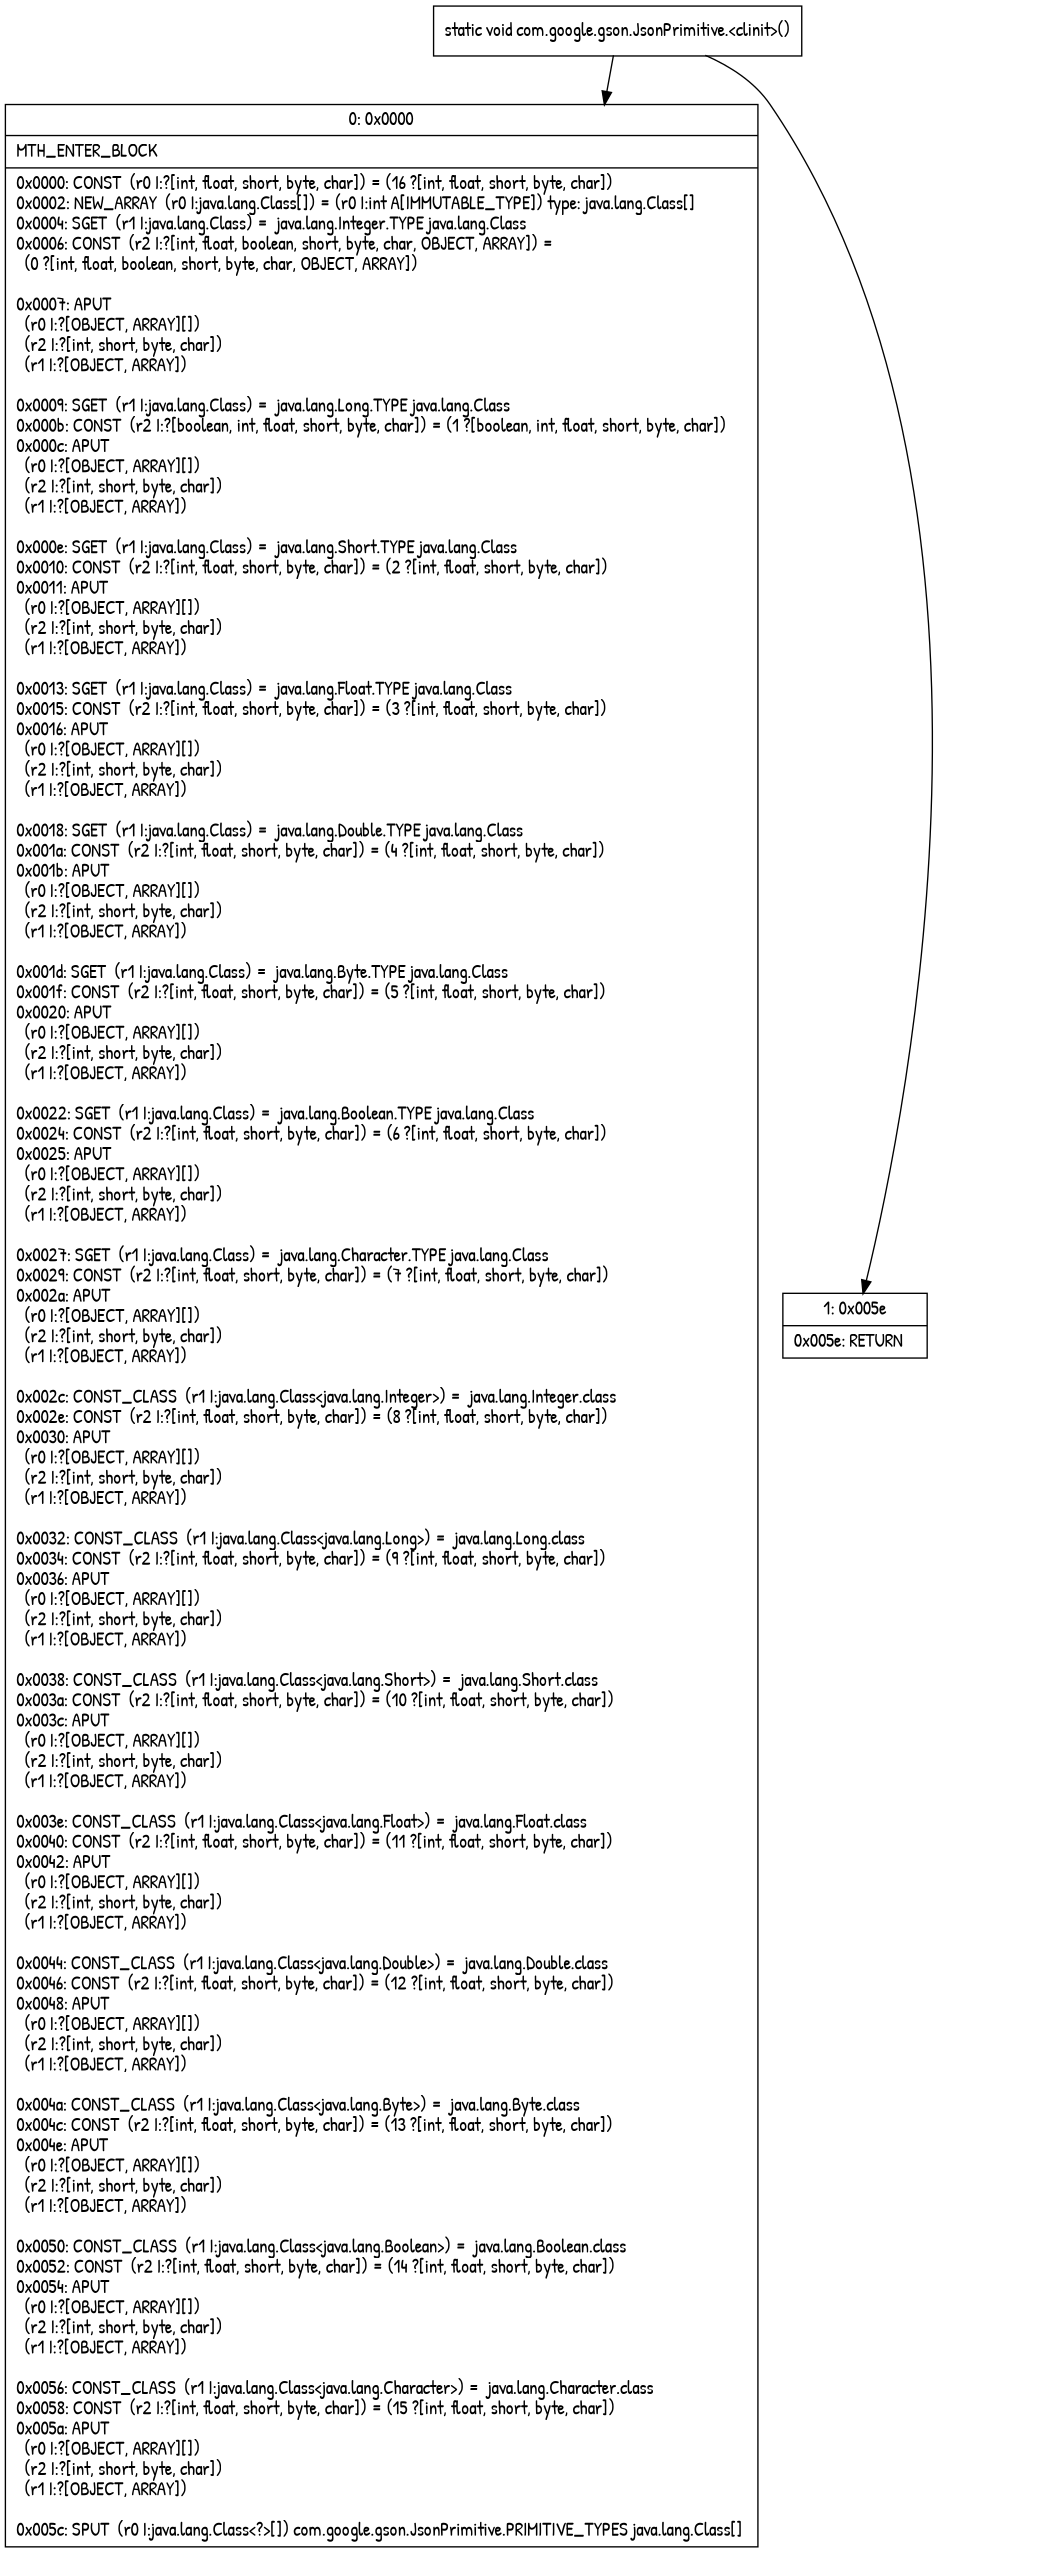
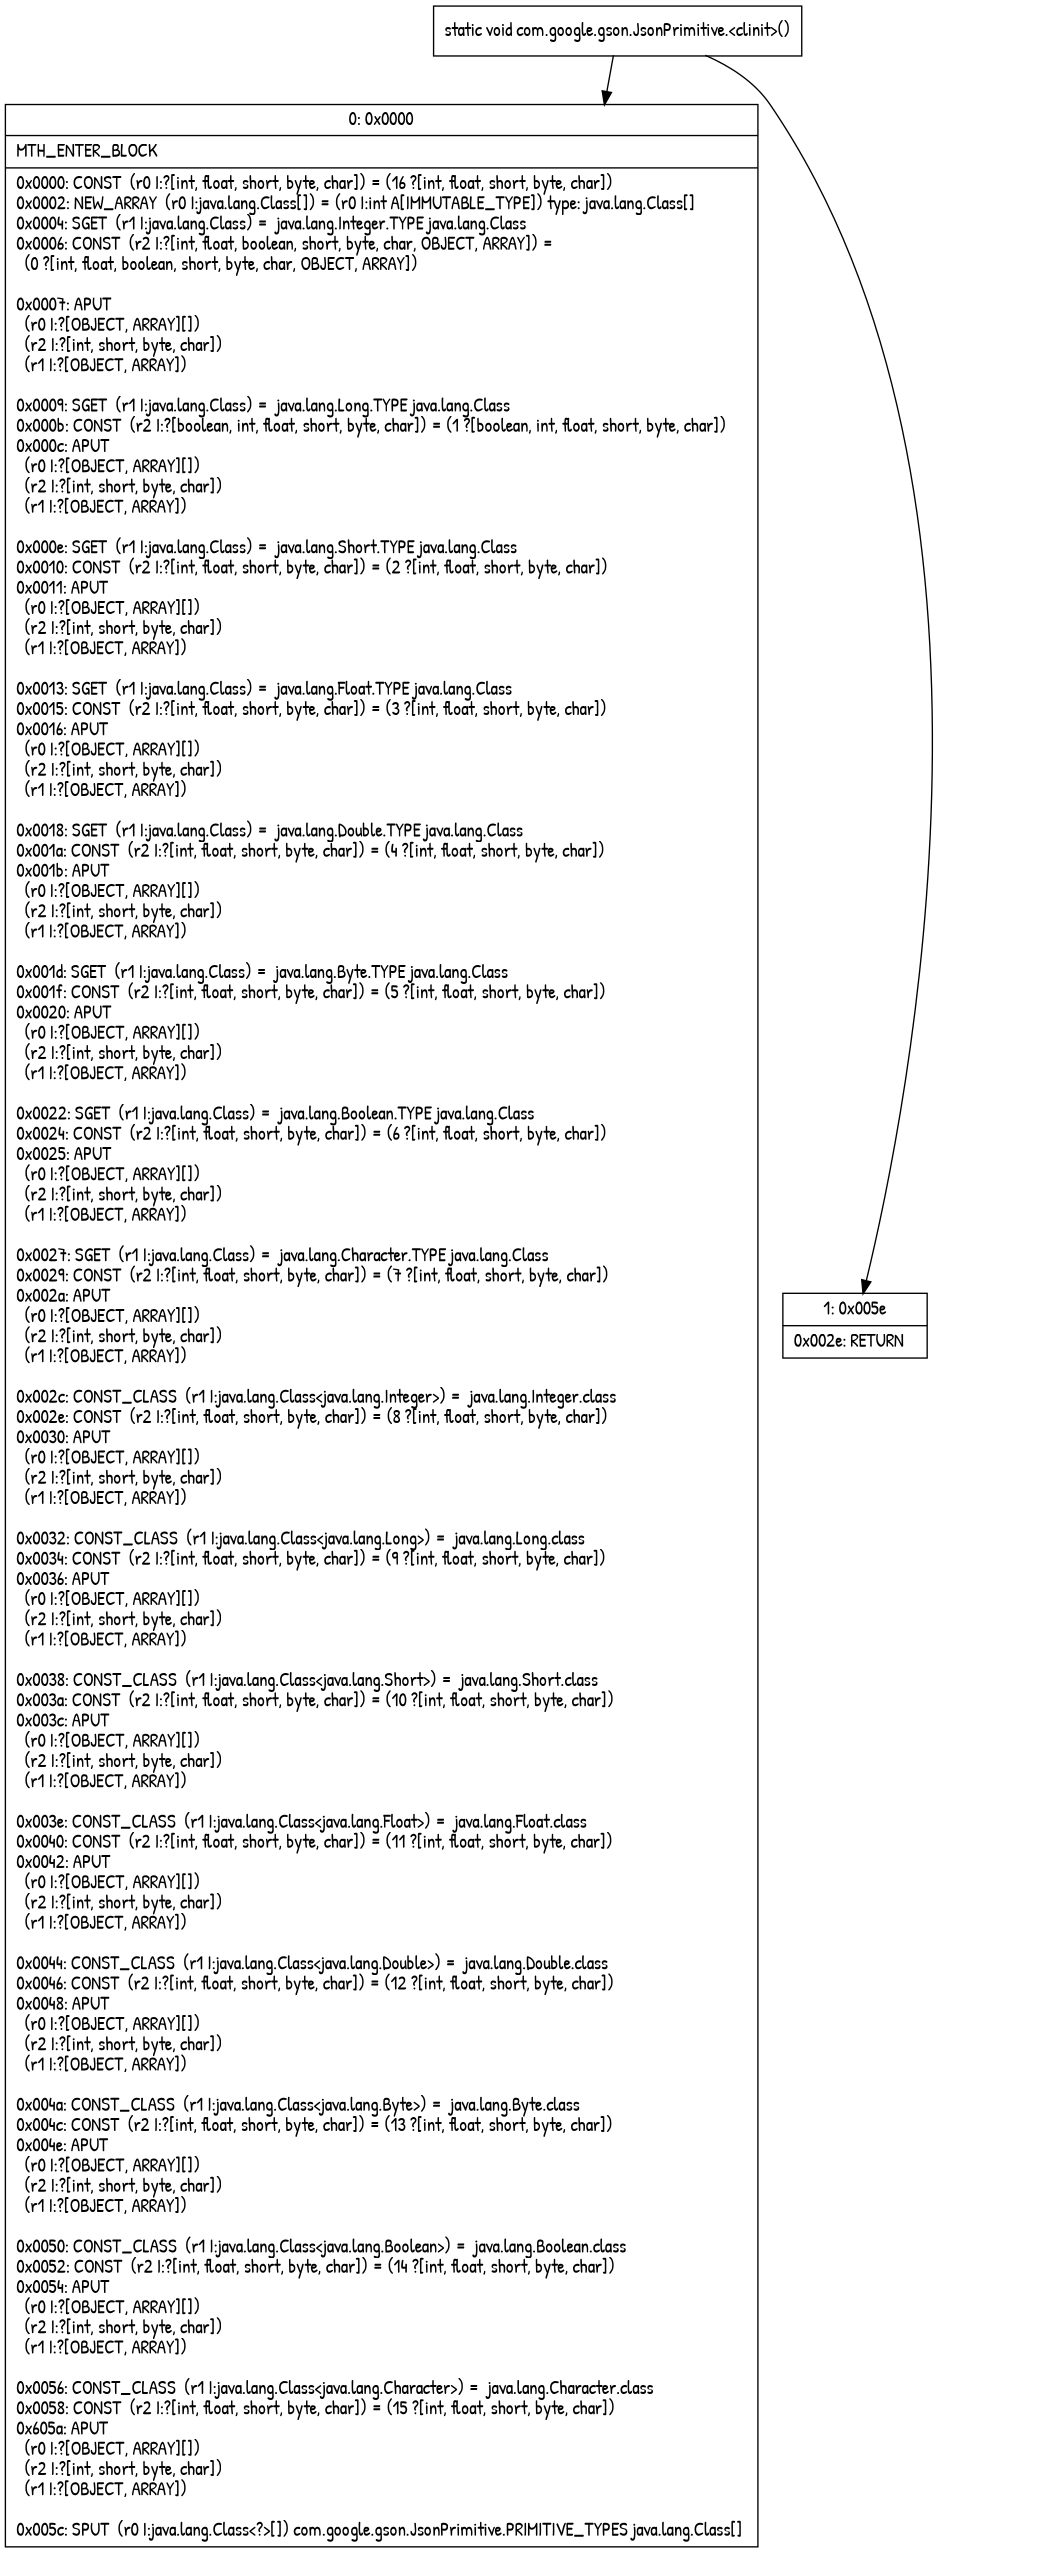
(855, 1341) -> (855, 1341)
(67, 2429) -> (67, 2429)
